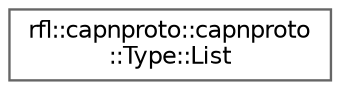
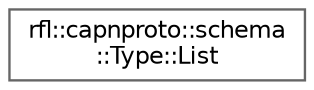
(170, 45) -> (157, 45)
